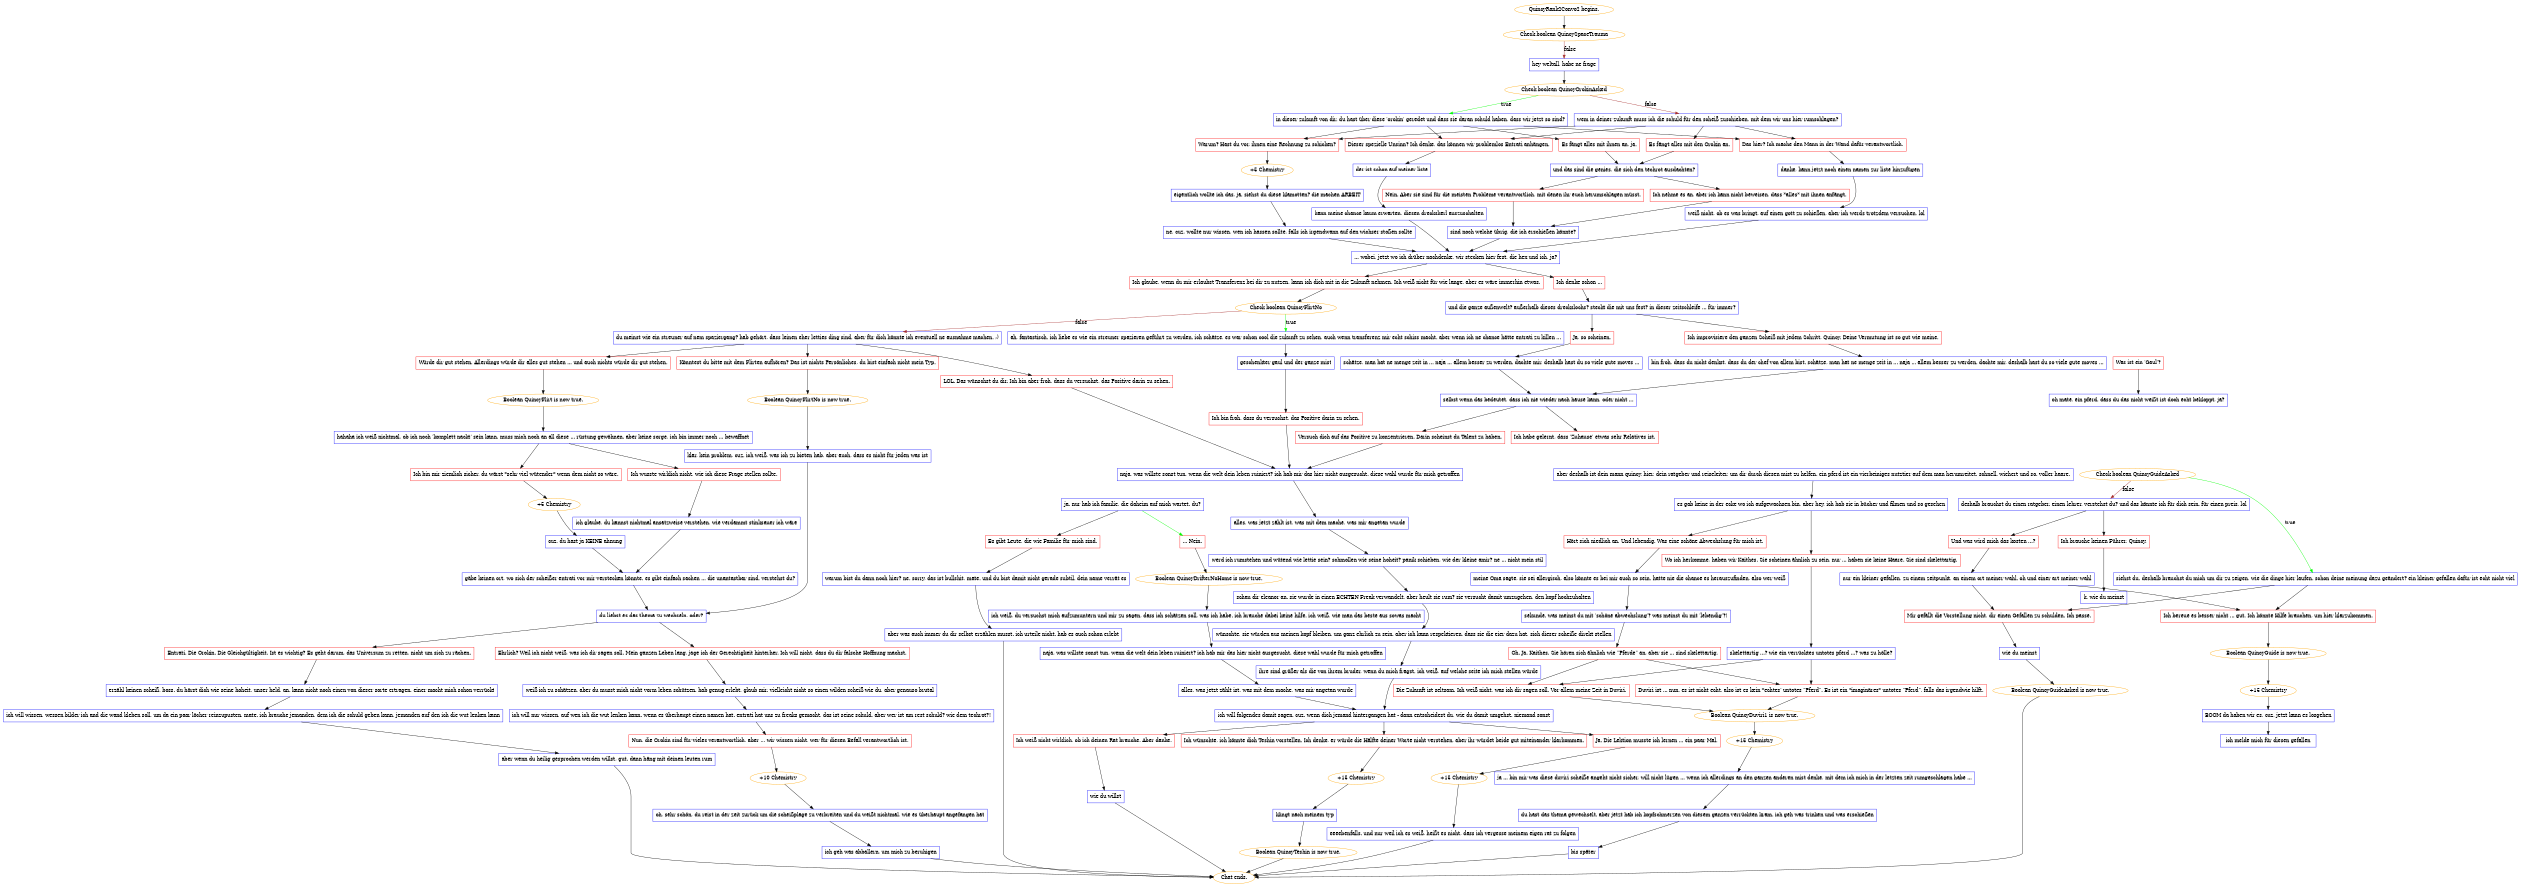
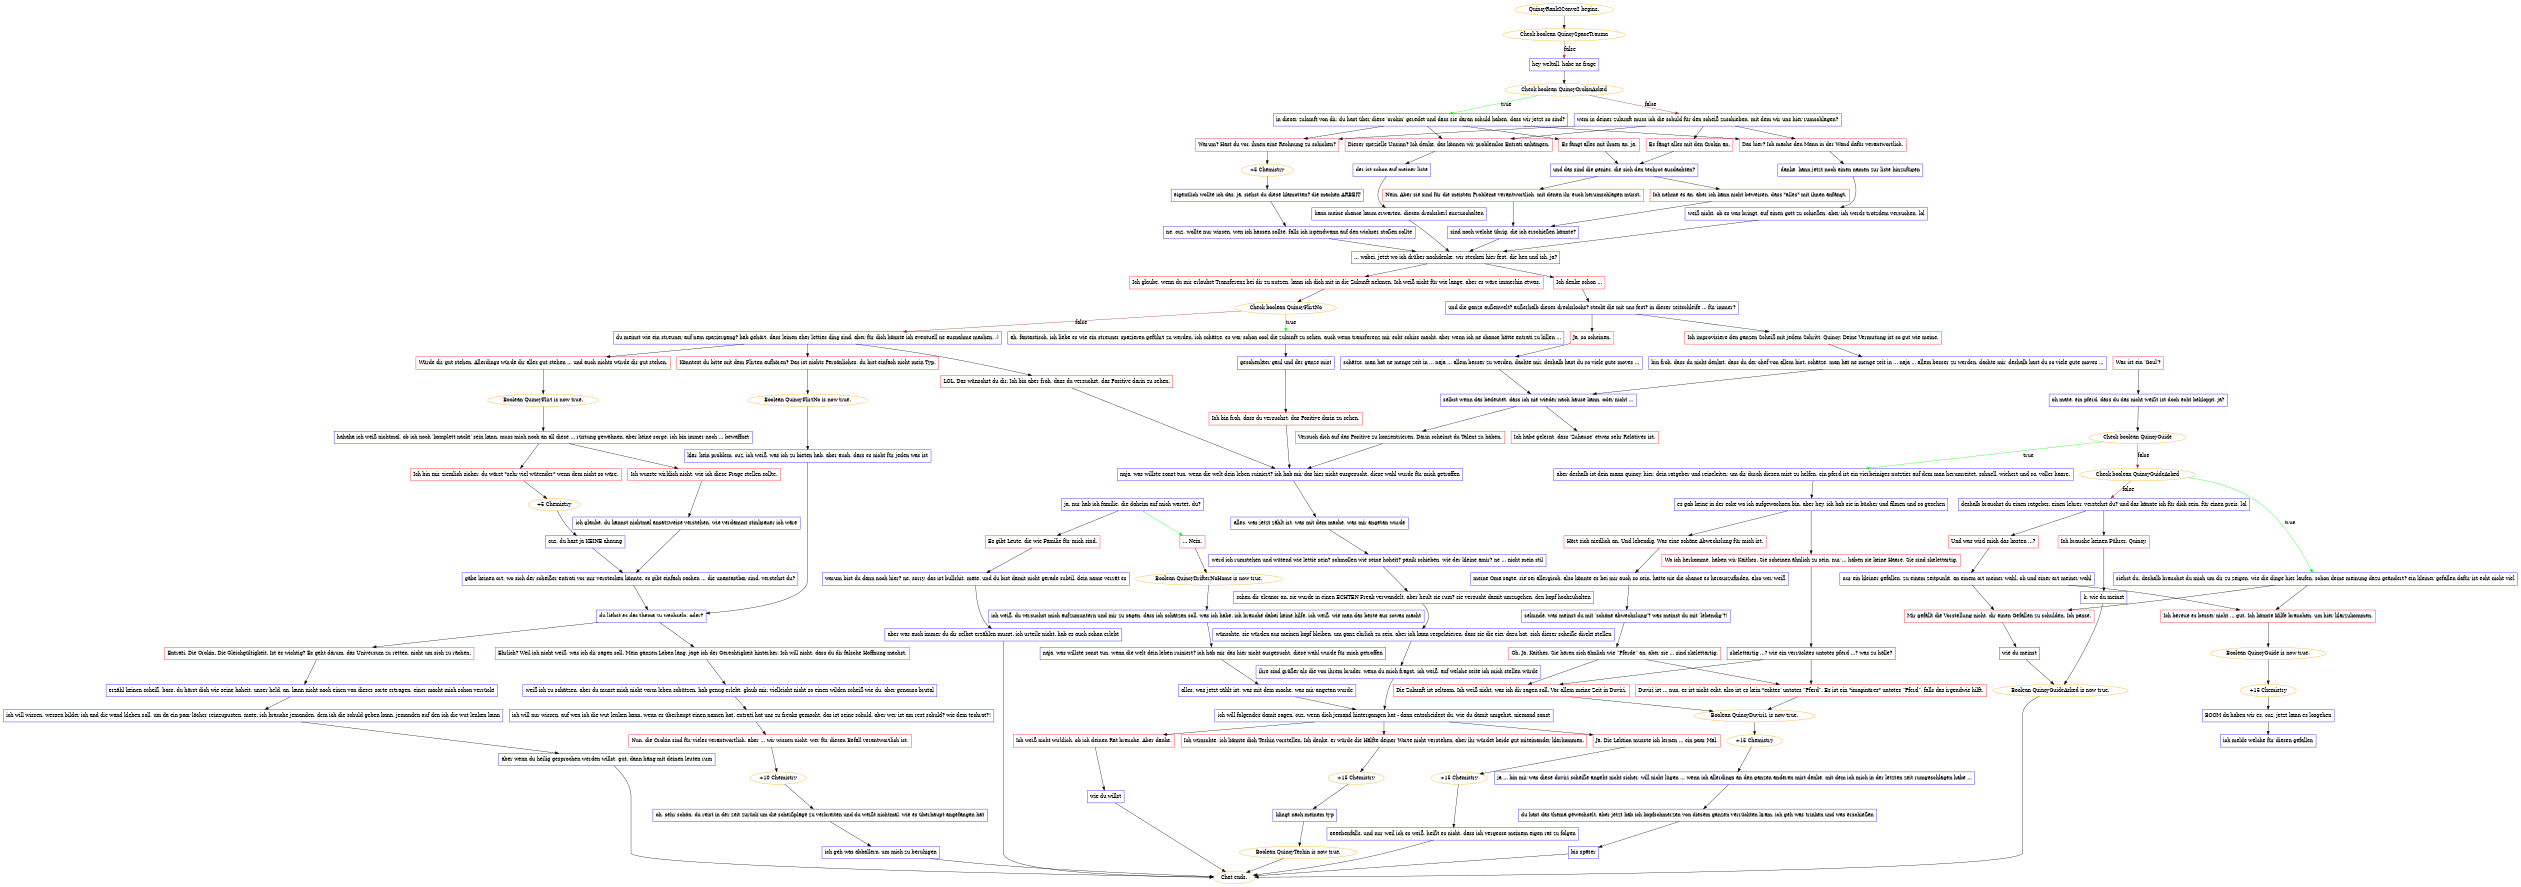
none -> (2138, 437)
none -> (2087, 644)
(2268, 741) -> (2268, 741)
